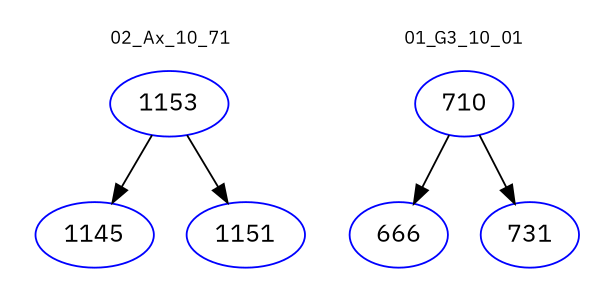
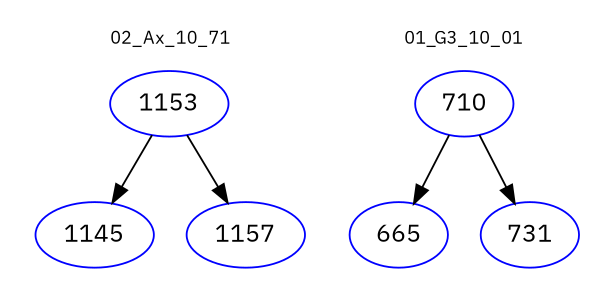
(246, 235) -> (246, 235)
(399, 235) -> (399, 235)
